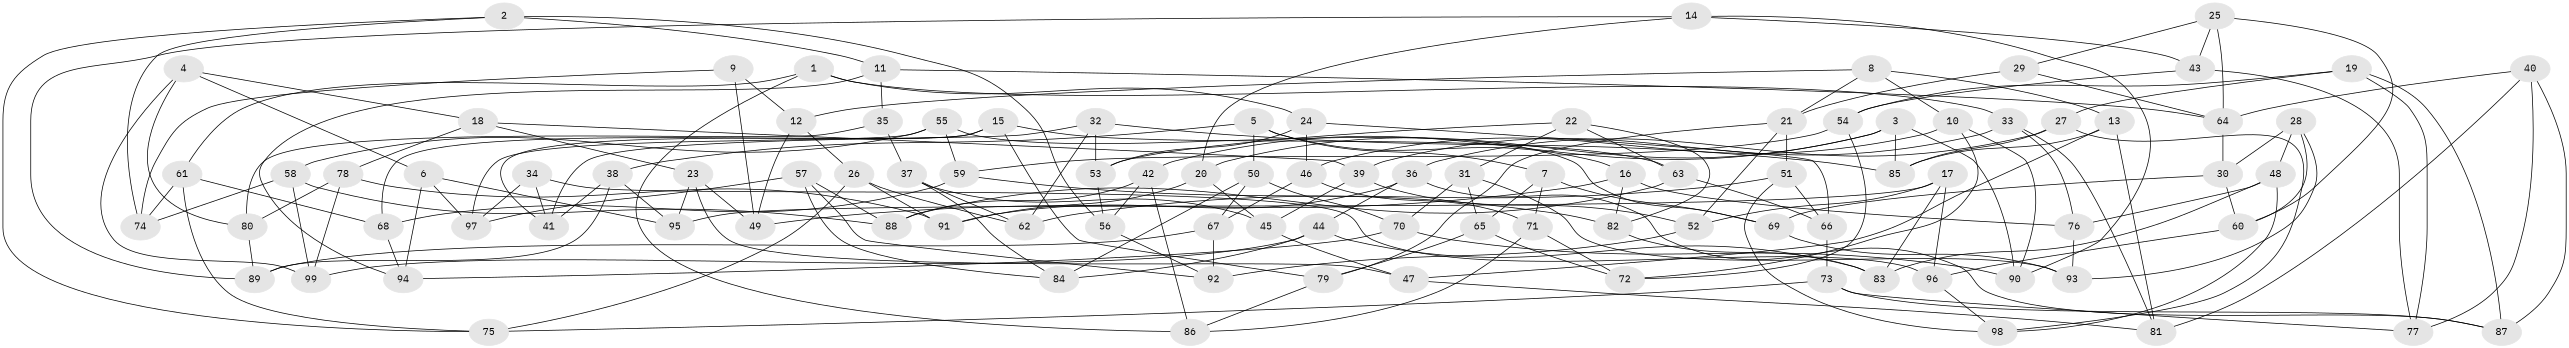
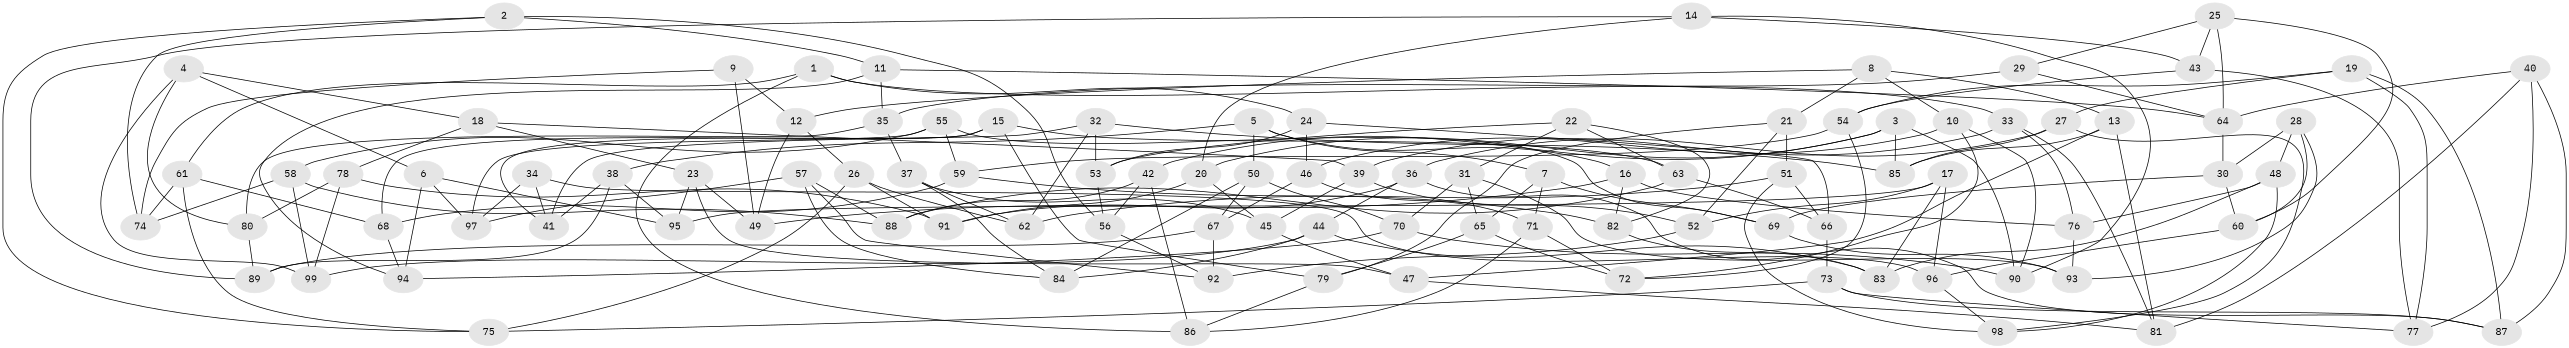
(1910, 86) -> (1449, 85)
